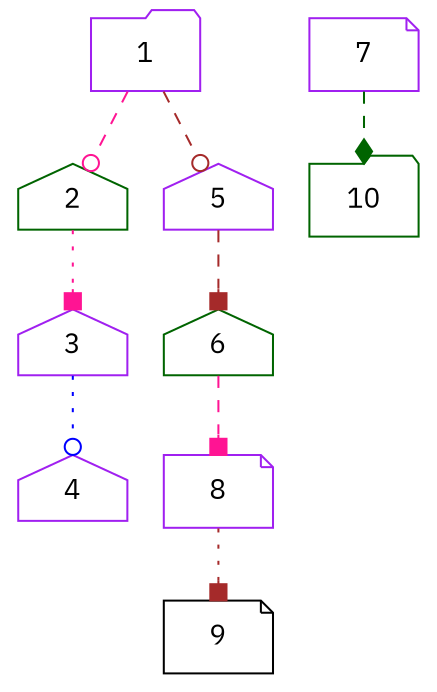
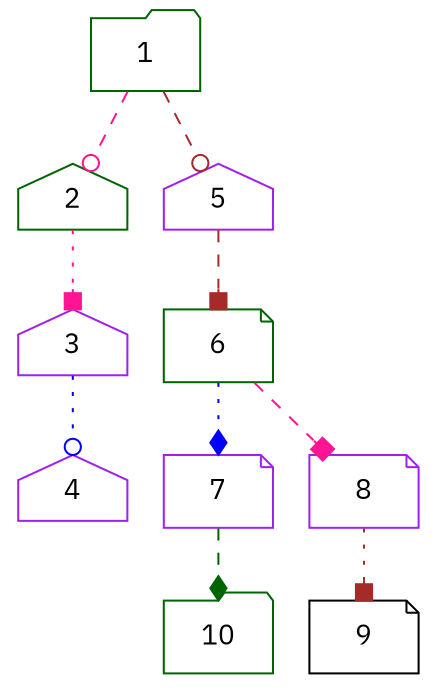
(146, 55) -> (146, 55)
(218, 346) -> (218, 346)
none -> (218, 407)
